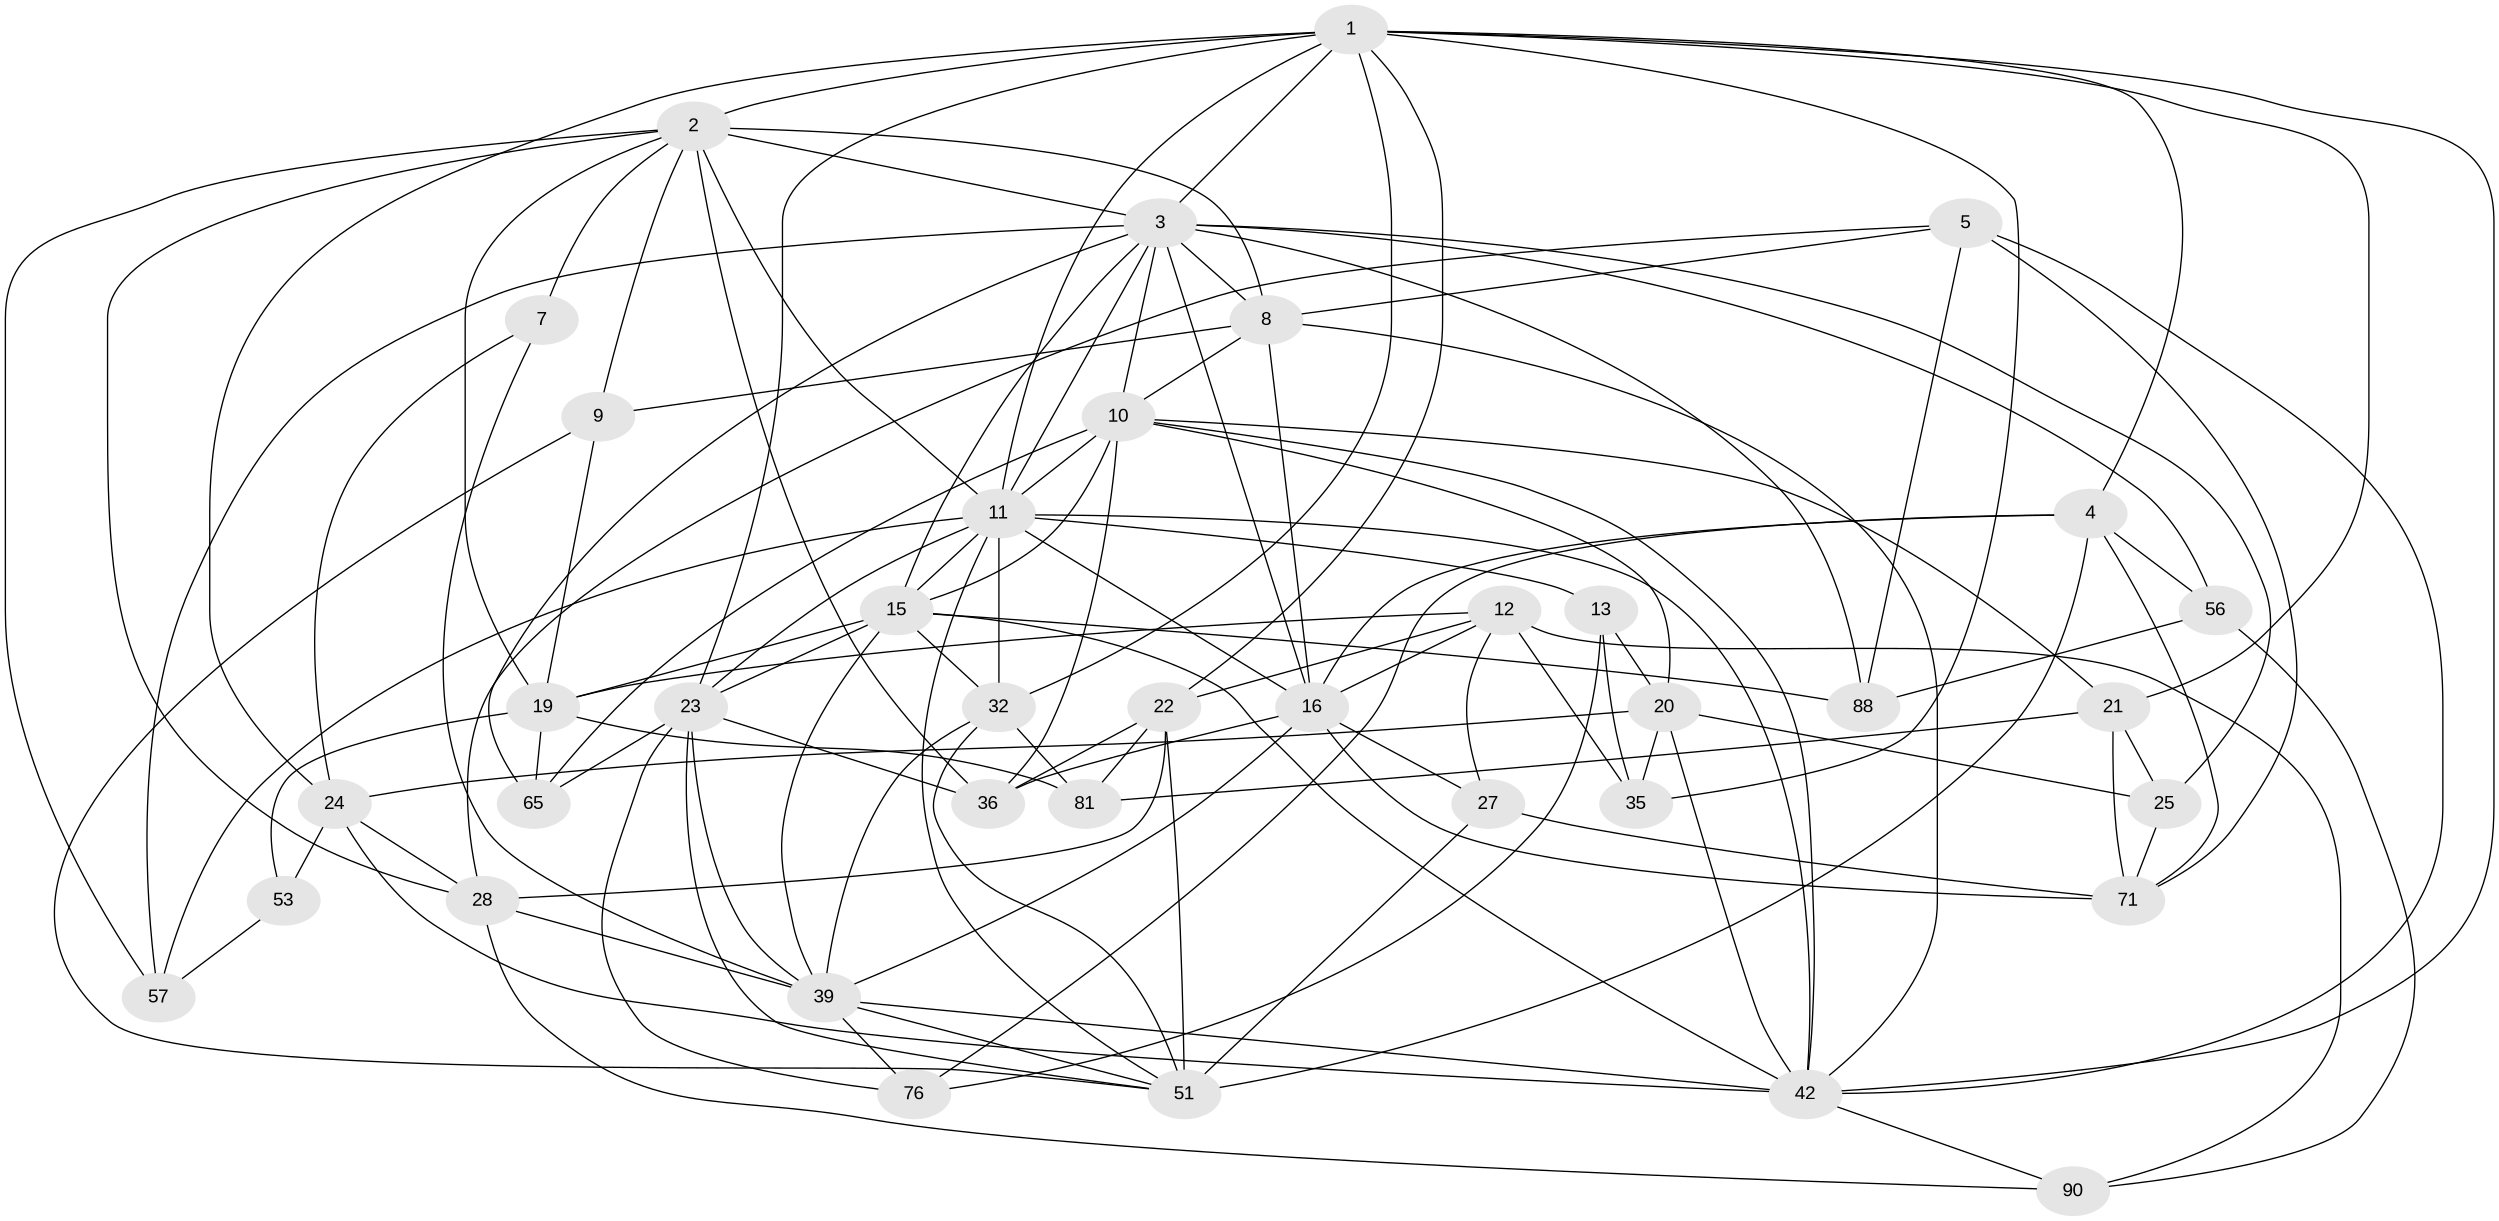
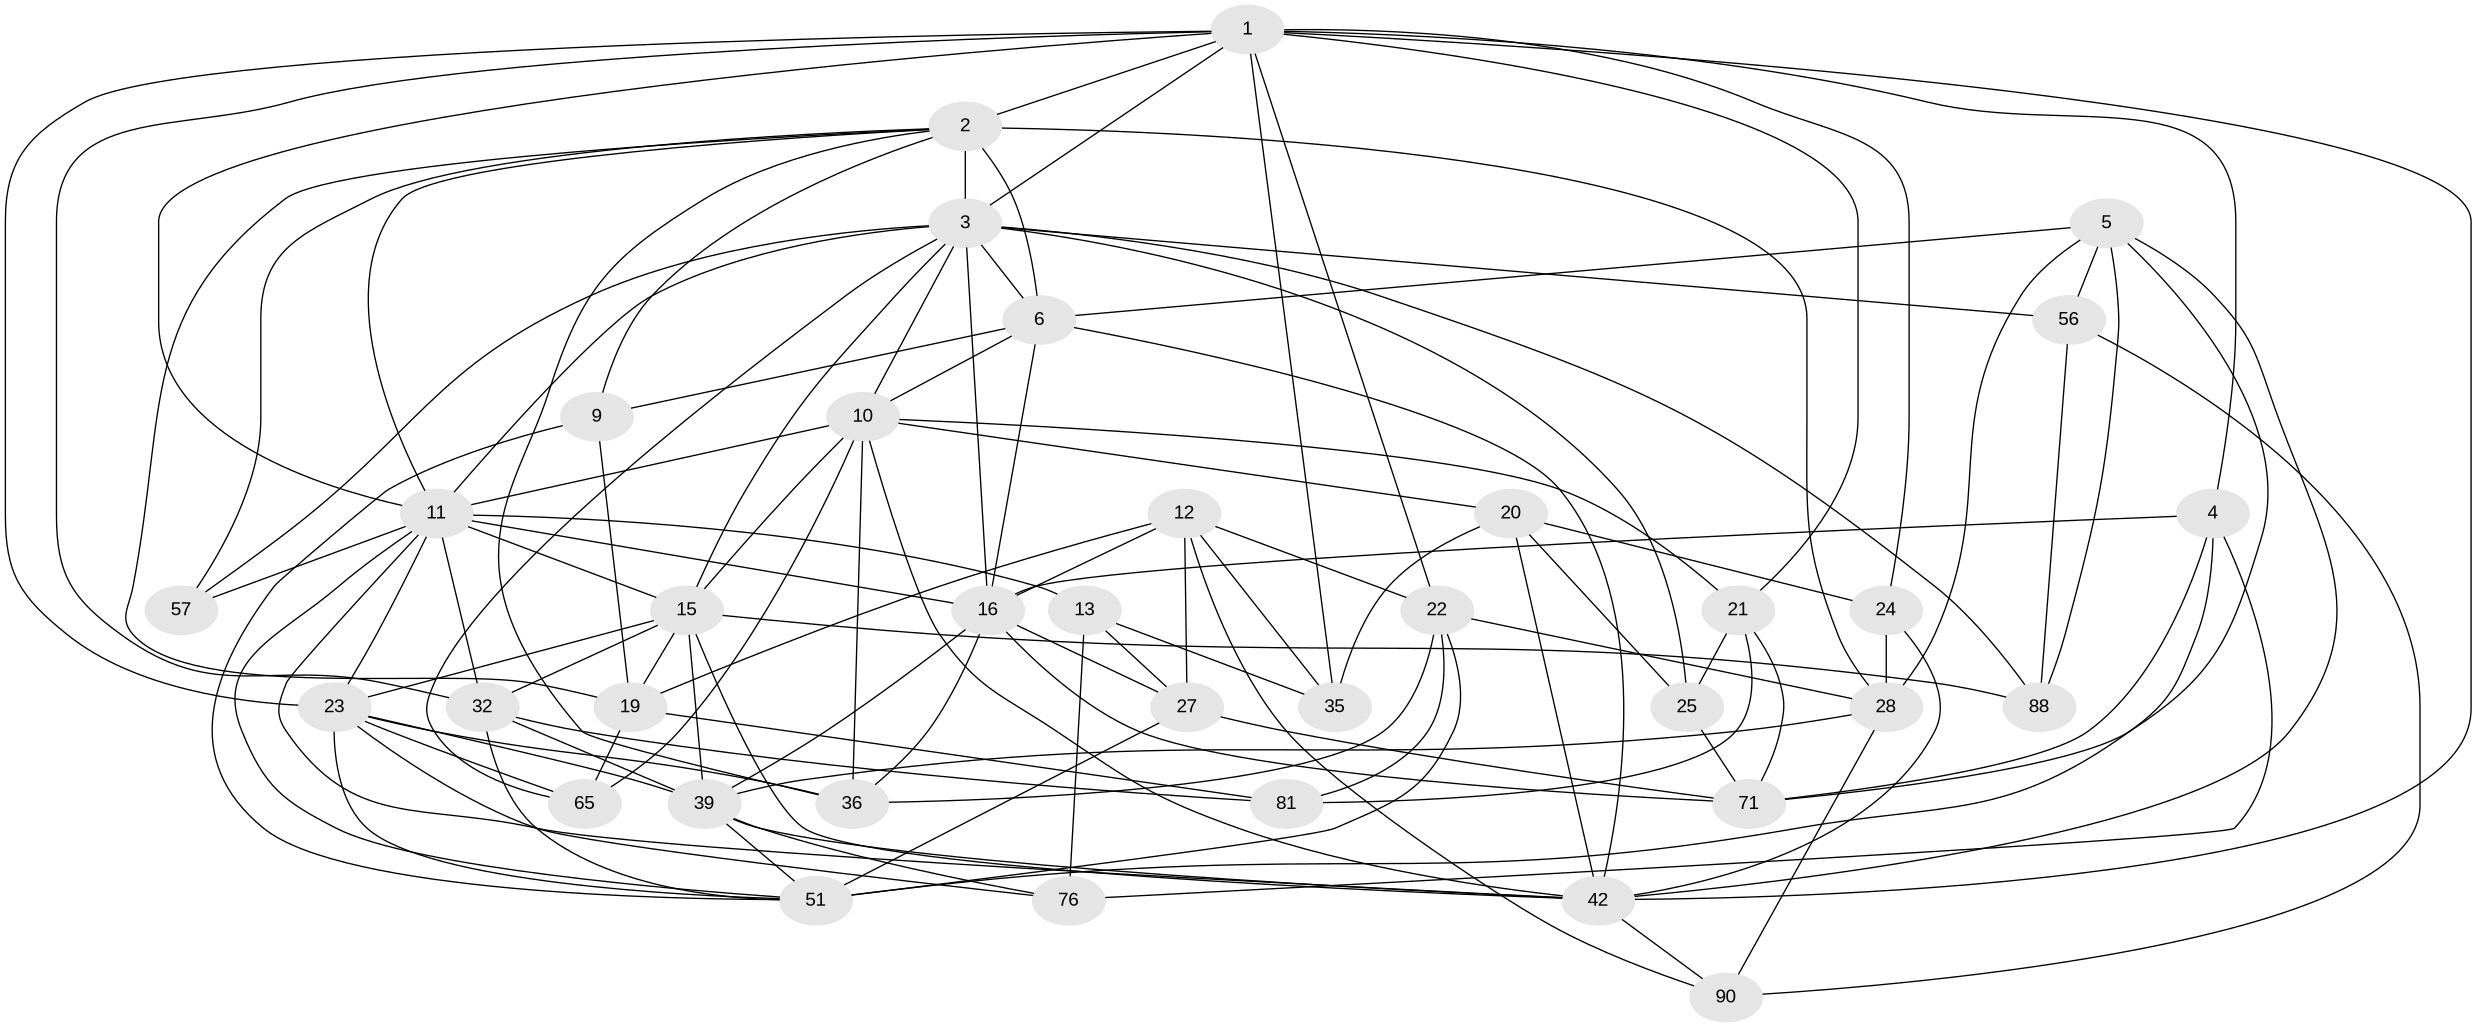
(542, 320) -> none
(1266, 320) -> (1039, 320)
(2153, 562) -> (2088, 272)
(1633, 659) -> (1136, 659)
(284, 901) -> none
